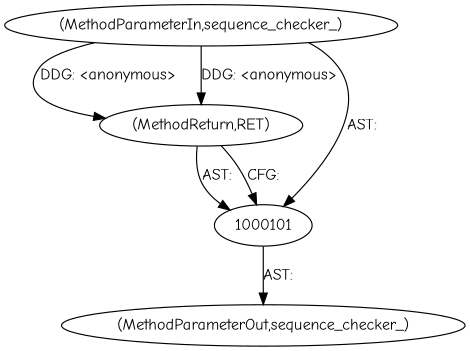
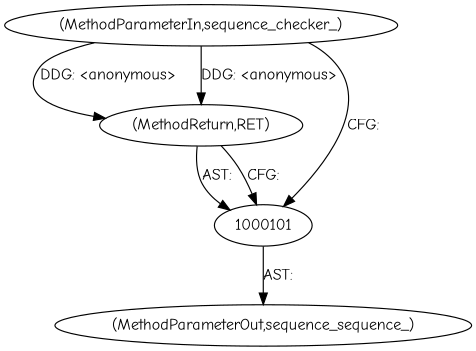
(365, 125) -> (366, 125)
(263, 325) -> (263, 325)
